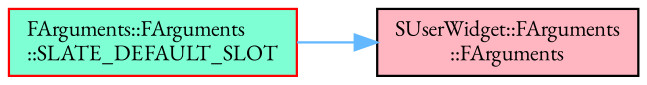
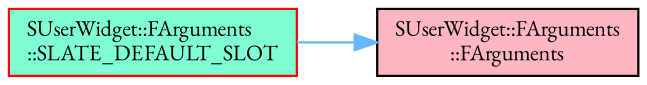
(153, 42) -> (153, 42)
